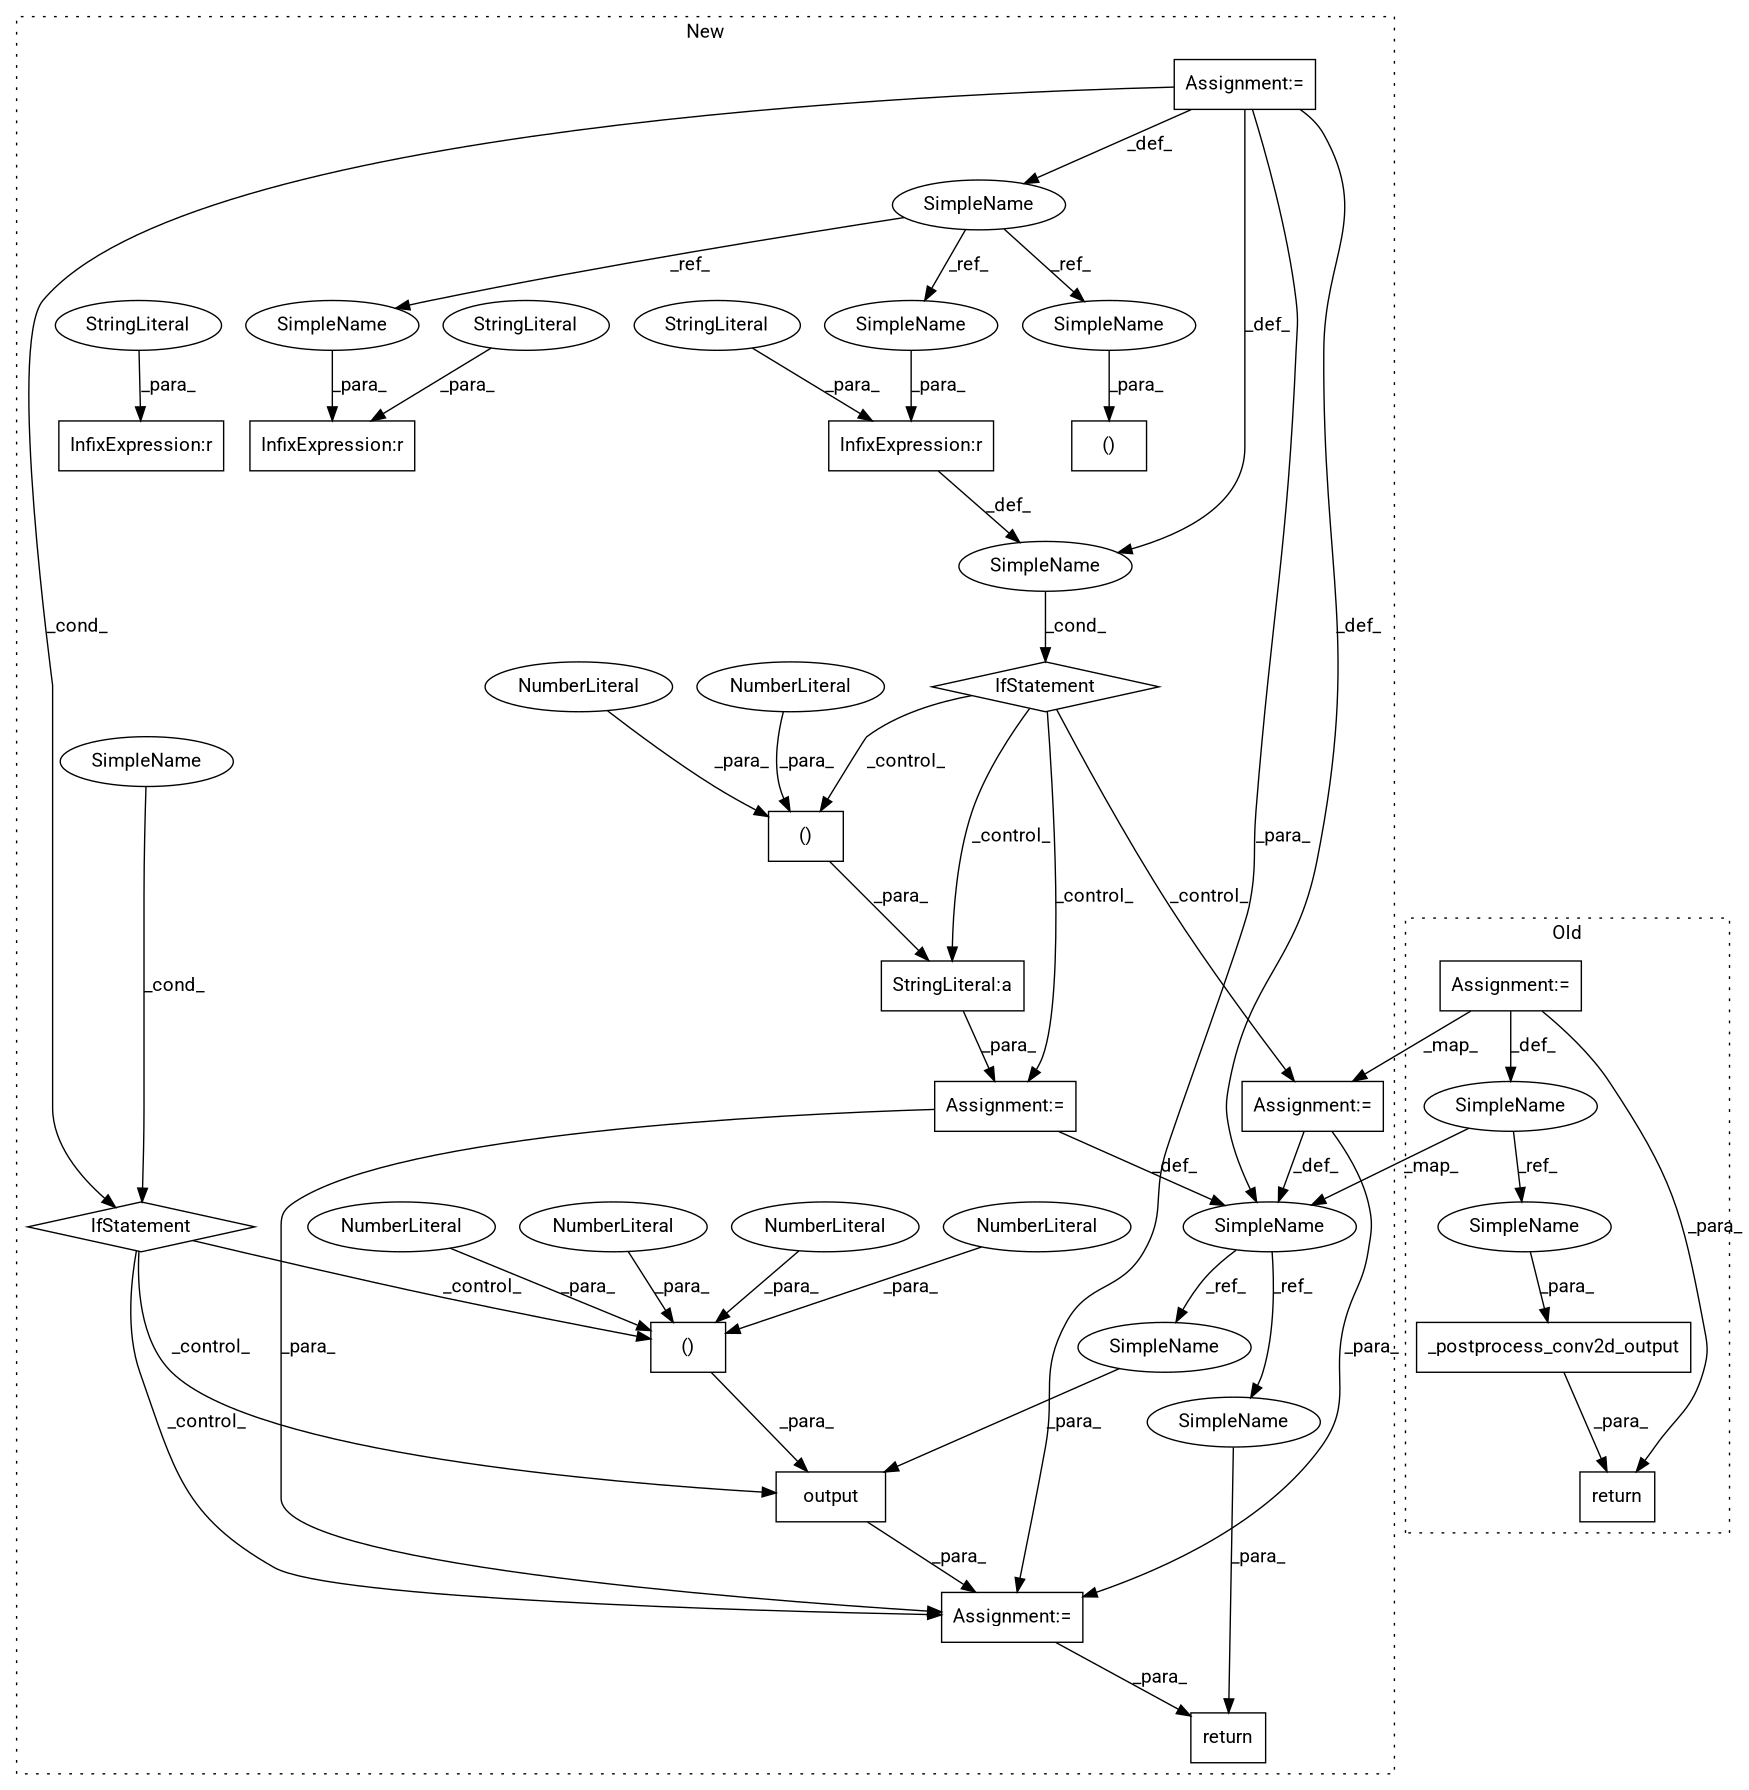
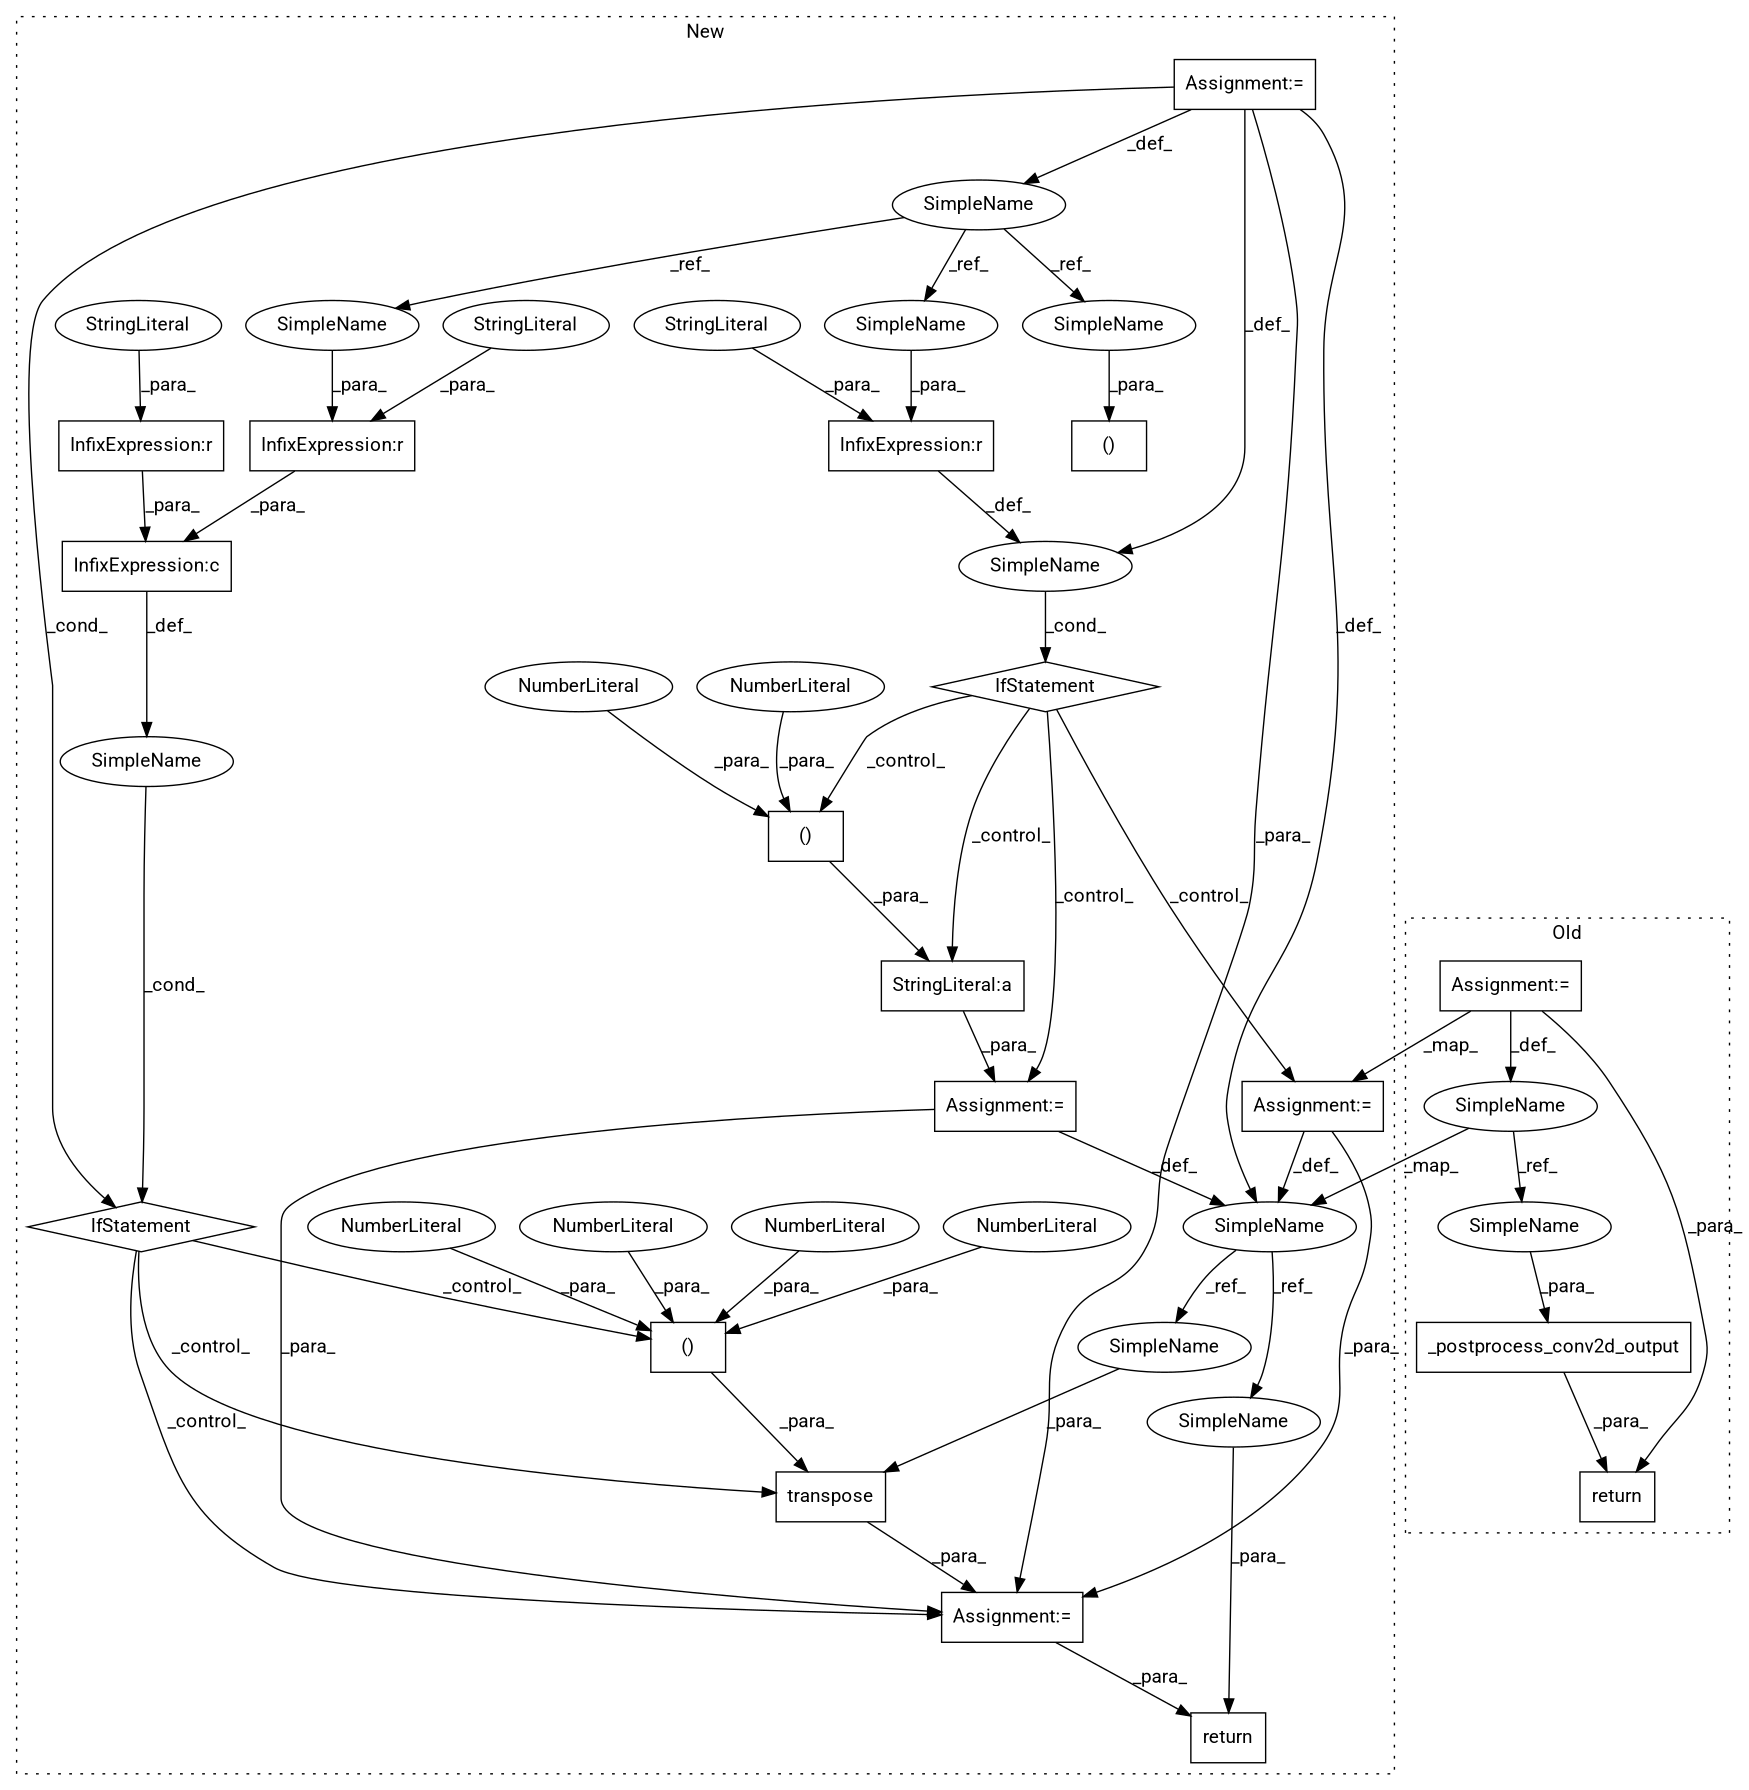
none -> (147, 566)
(831, 1497) -> (831, 1497)
